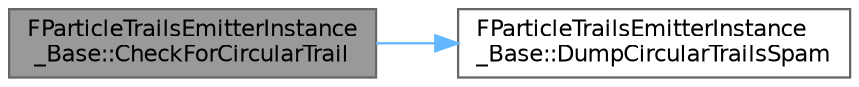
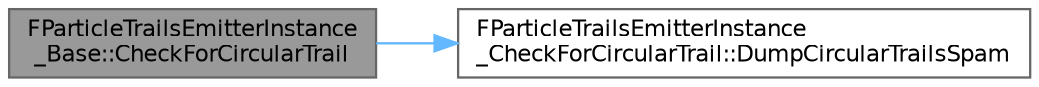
(654, 43) -> (744, 43)
